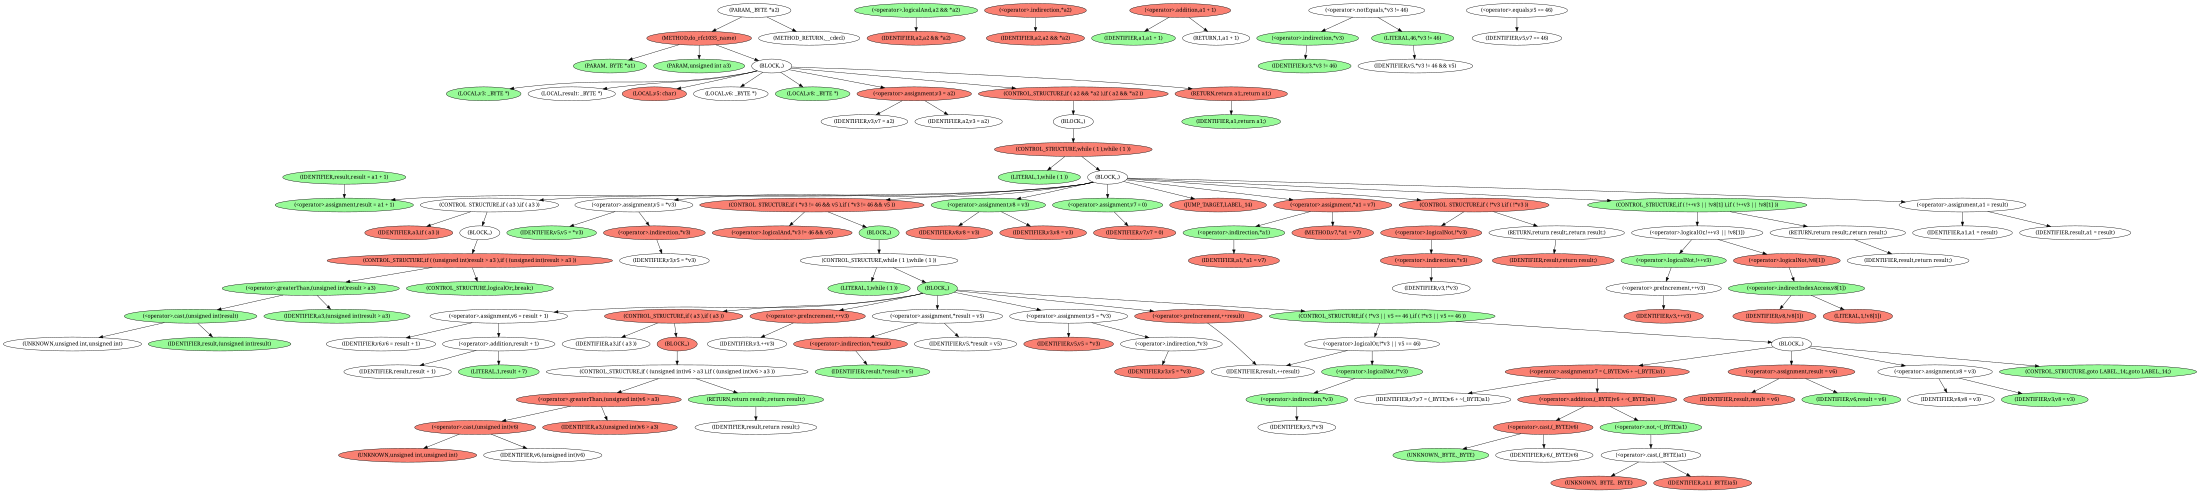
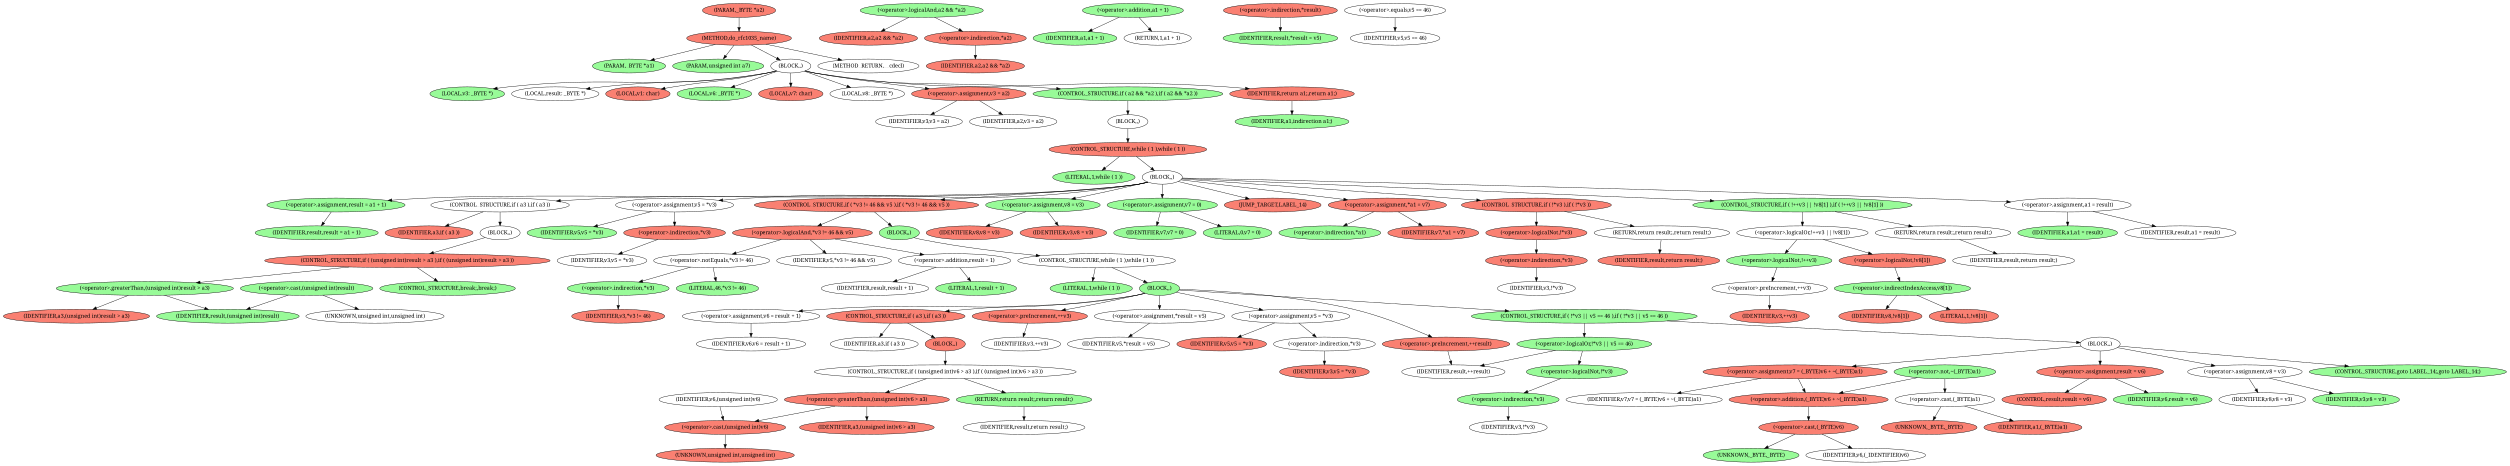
(754, 10) -> (739, 10)
(1180, 10) -> (1133, 10)
(780, 23) -> (802, 52)
none -> (947, 23)
(1517, 38) -> (1395, 38)
(1414, 50) -> (817, 245)
(699, 66) -> (718, 66)
(1305, 66) -> (618, 316)
(654, 94) -> (638, 94)
(731, 94) -> (714, 94)
none -> (791, 94)
(813, 94) -> (867, 94)
(1073, 94) -> (1128, 94)
(1231, 94) -> (1292, 94)
(864, 122) -> (919, 122)
(1231, 122) -> (1292, 122)
(344, 189) -> (327, 217)
(1135, 233) -> (1155, 233)
none -> (1238, 233)
(1333, 233) -> (1433, 233)
(1962, 233) -> (2068, 233)
none -> (759, 246)
(1234, 261) -> none
(480, 288) -> (448, 288)
(252, 302) -> (185, 302)
(337, 316) -> (77, 316)
(499, 328) -> (878, 247)
(896, 330) -> none
(1372, 344) -> (1584, 344)
(499, 372) -> (976, 288)
(1739, 400) -> (2054, 400)
(1622, 413) -> (1880, 385)
(507, 441) -> (721, 412)
(1544, 455) -> (1866, 455)
(1703, 483) -> (2033, 427)
